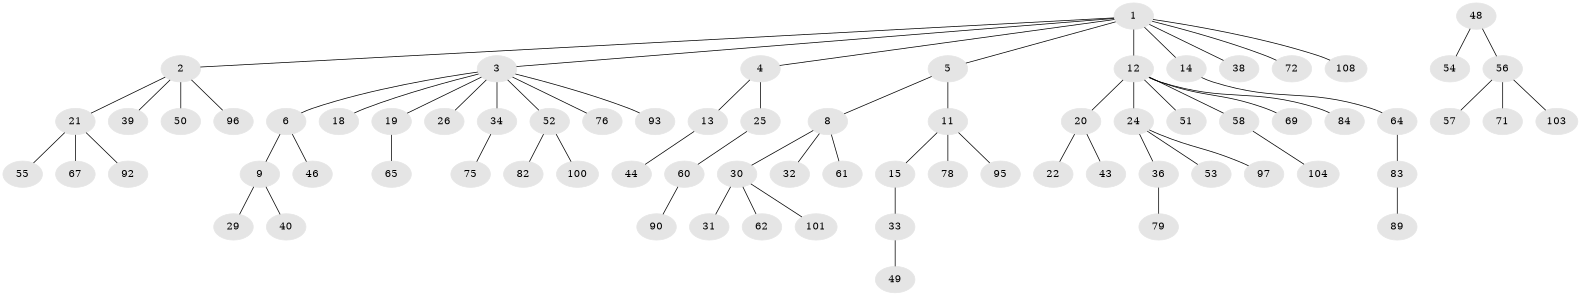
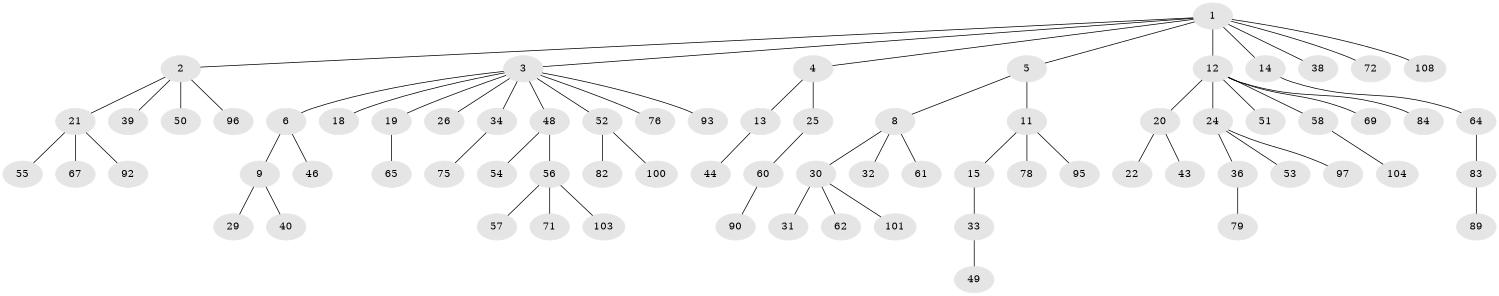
none -> (537, 95)
